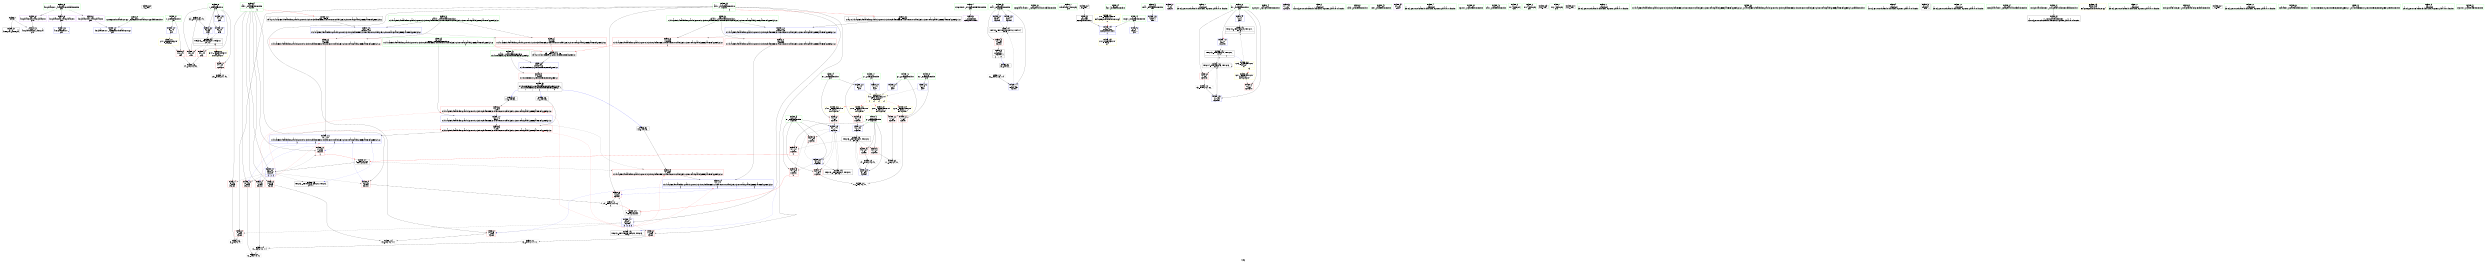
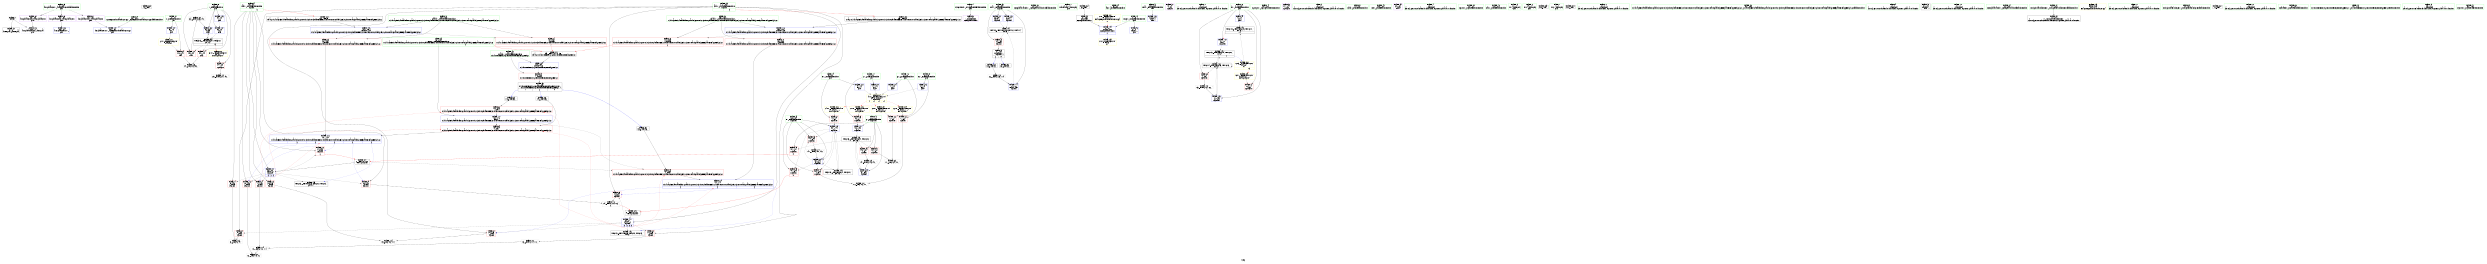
none -> (992, 65)
none -> (816, 151)
